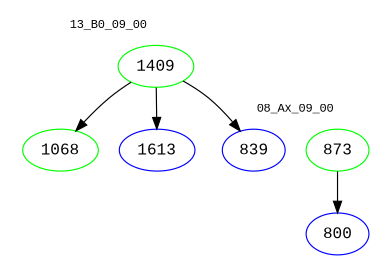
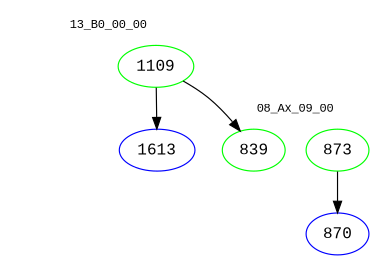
(109, 25) -> (109, 25)
(156, 66) -> (156, 66)
(61, 150) -> none
(254, 150) -> (254, 150)
(338, 234) -> (338, 234)
